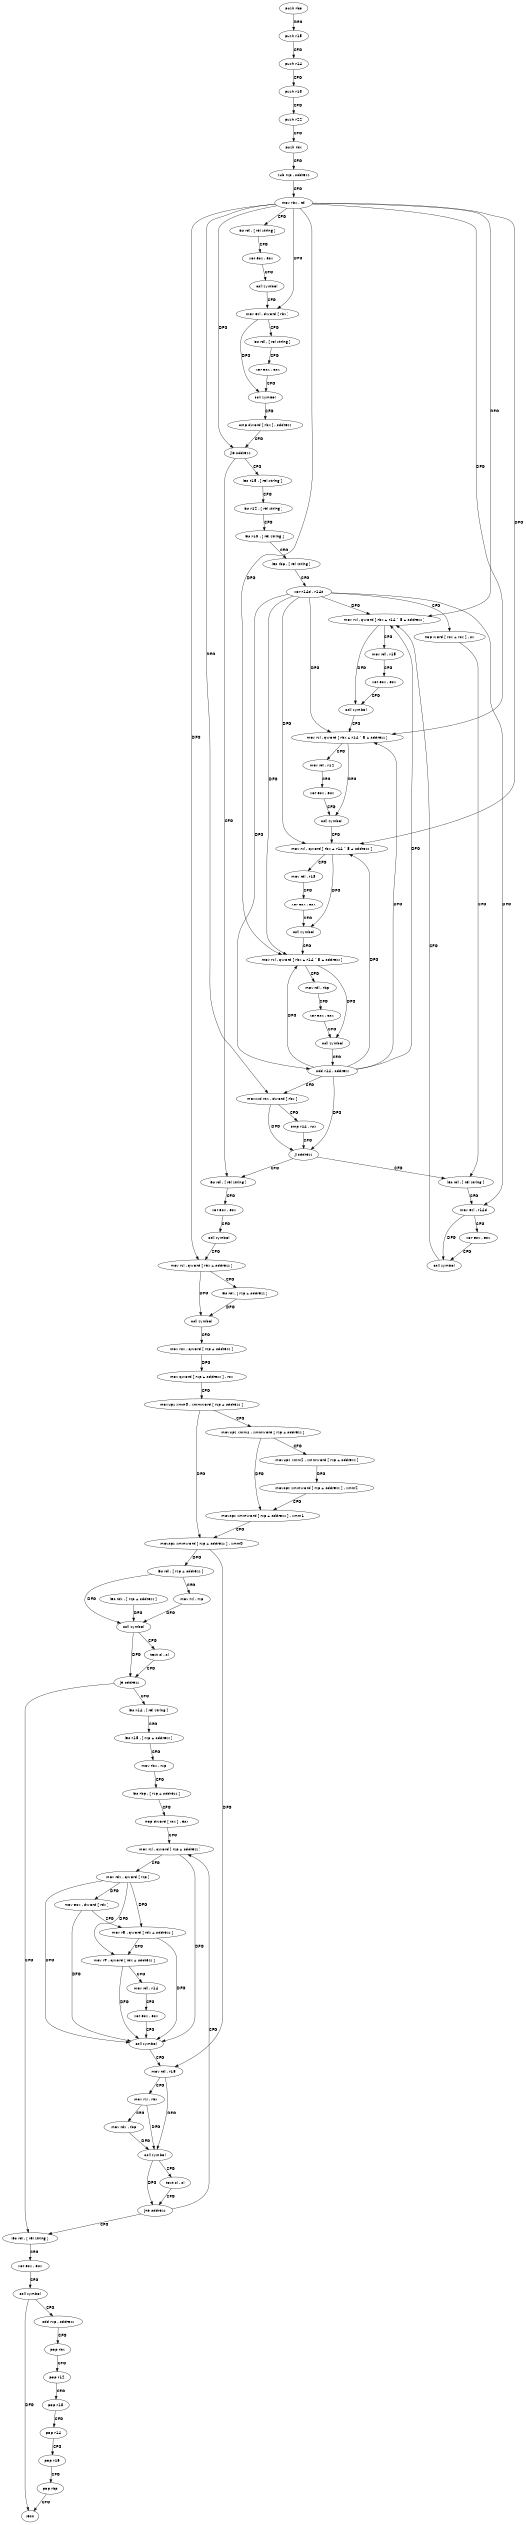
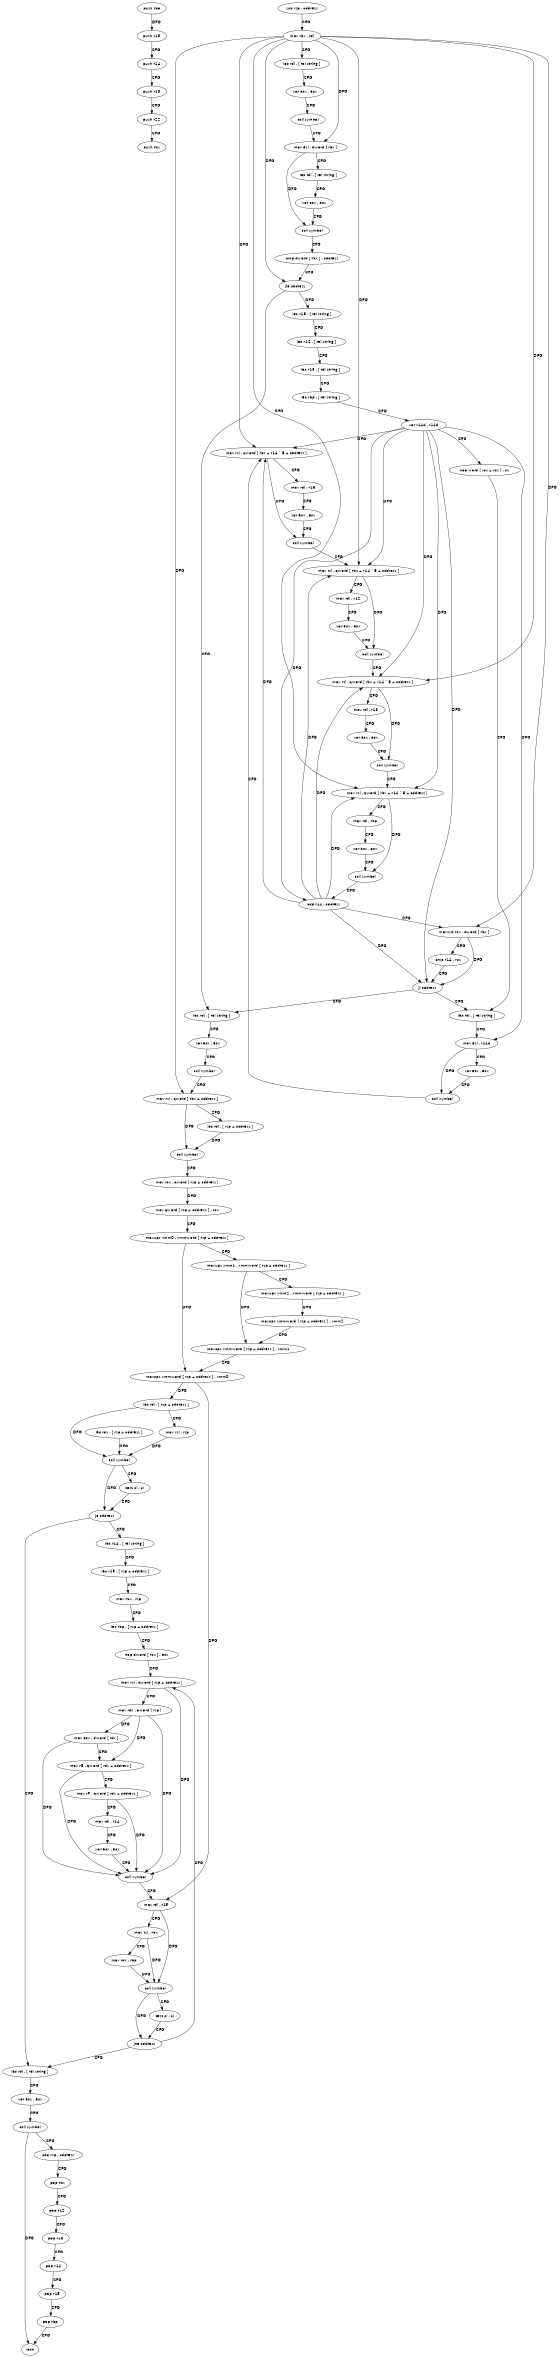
(294, 160) -> none
(258, 467) -> (310, 300)
none -> (452, 705)
(113, 1922) -> none
